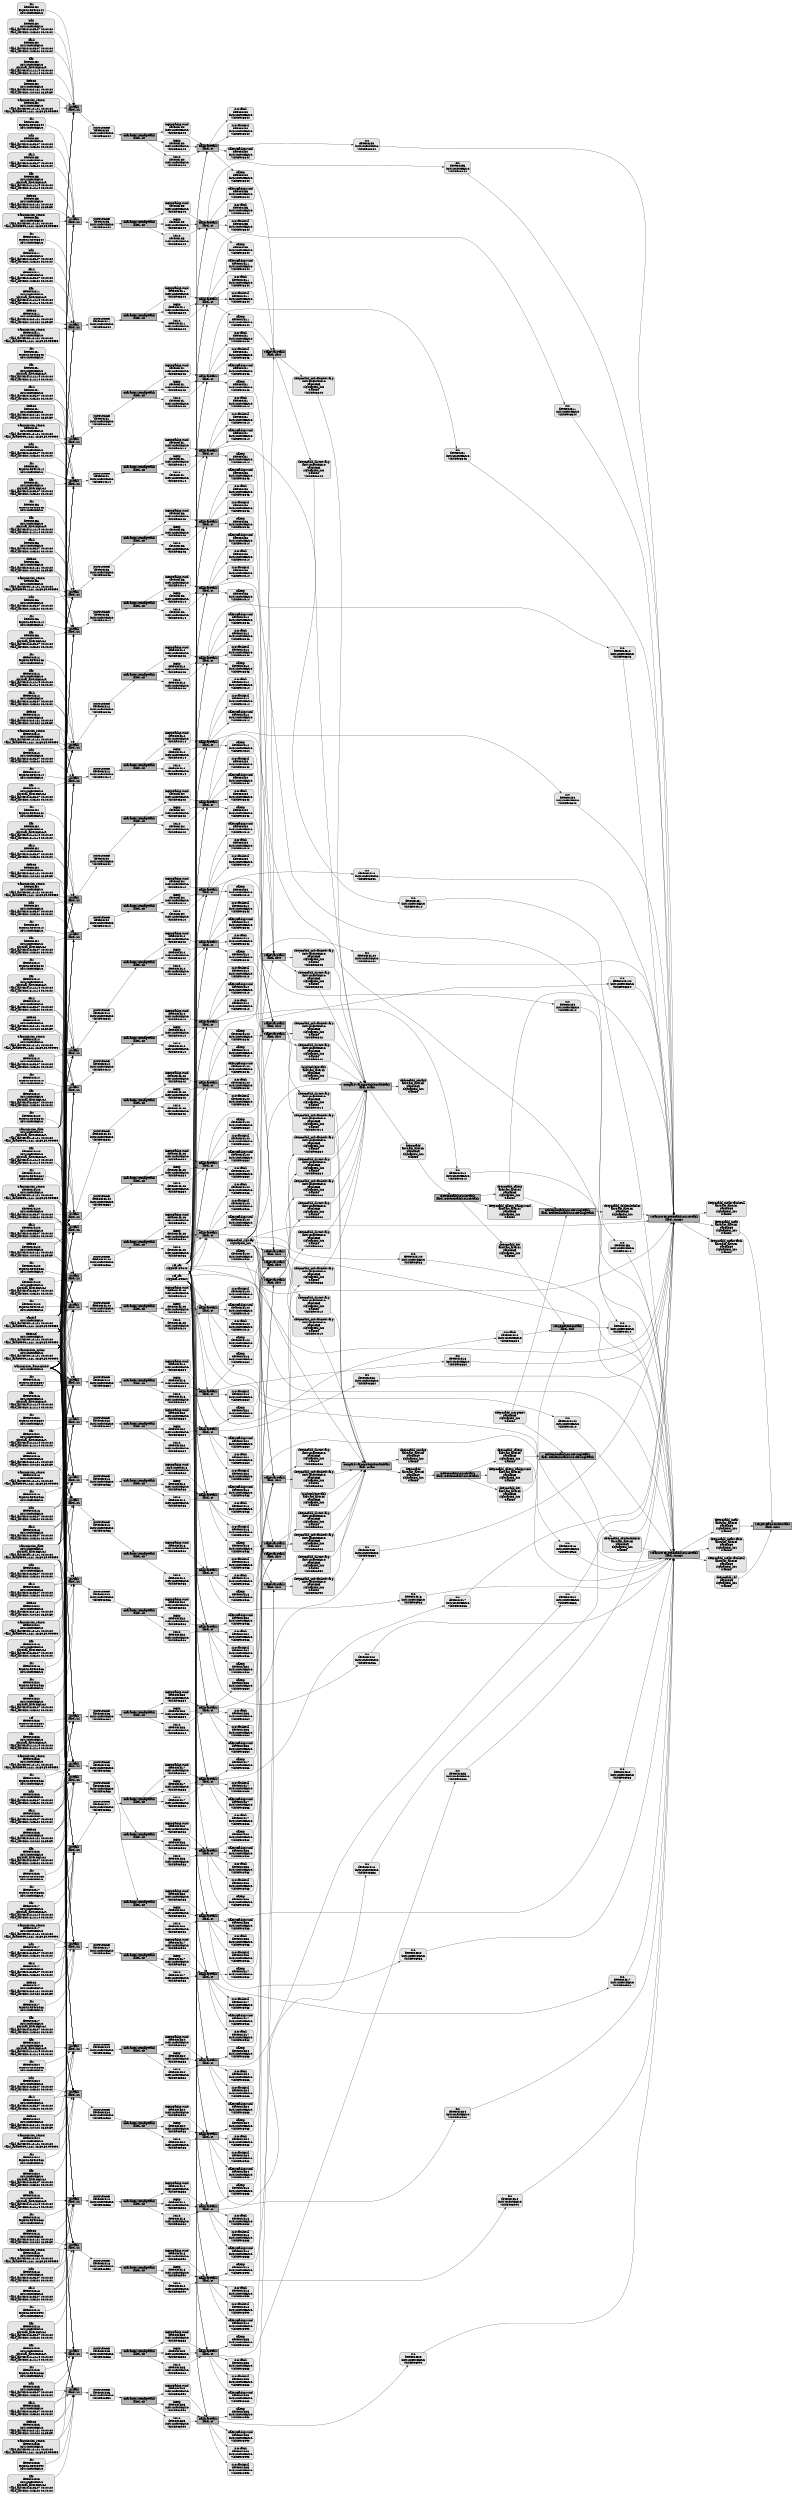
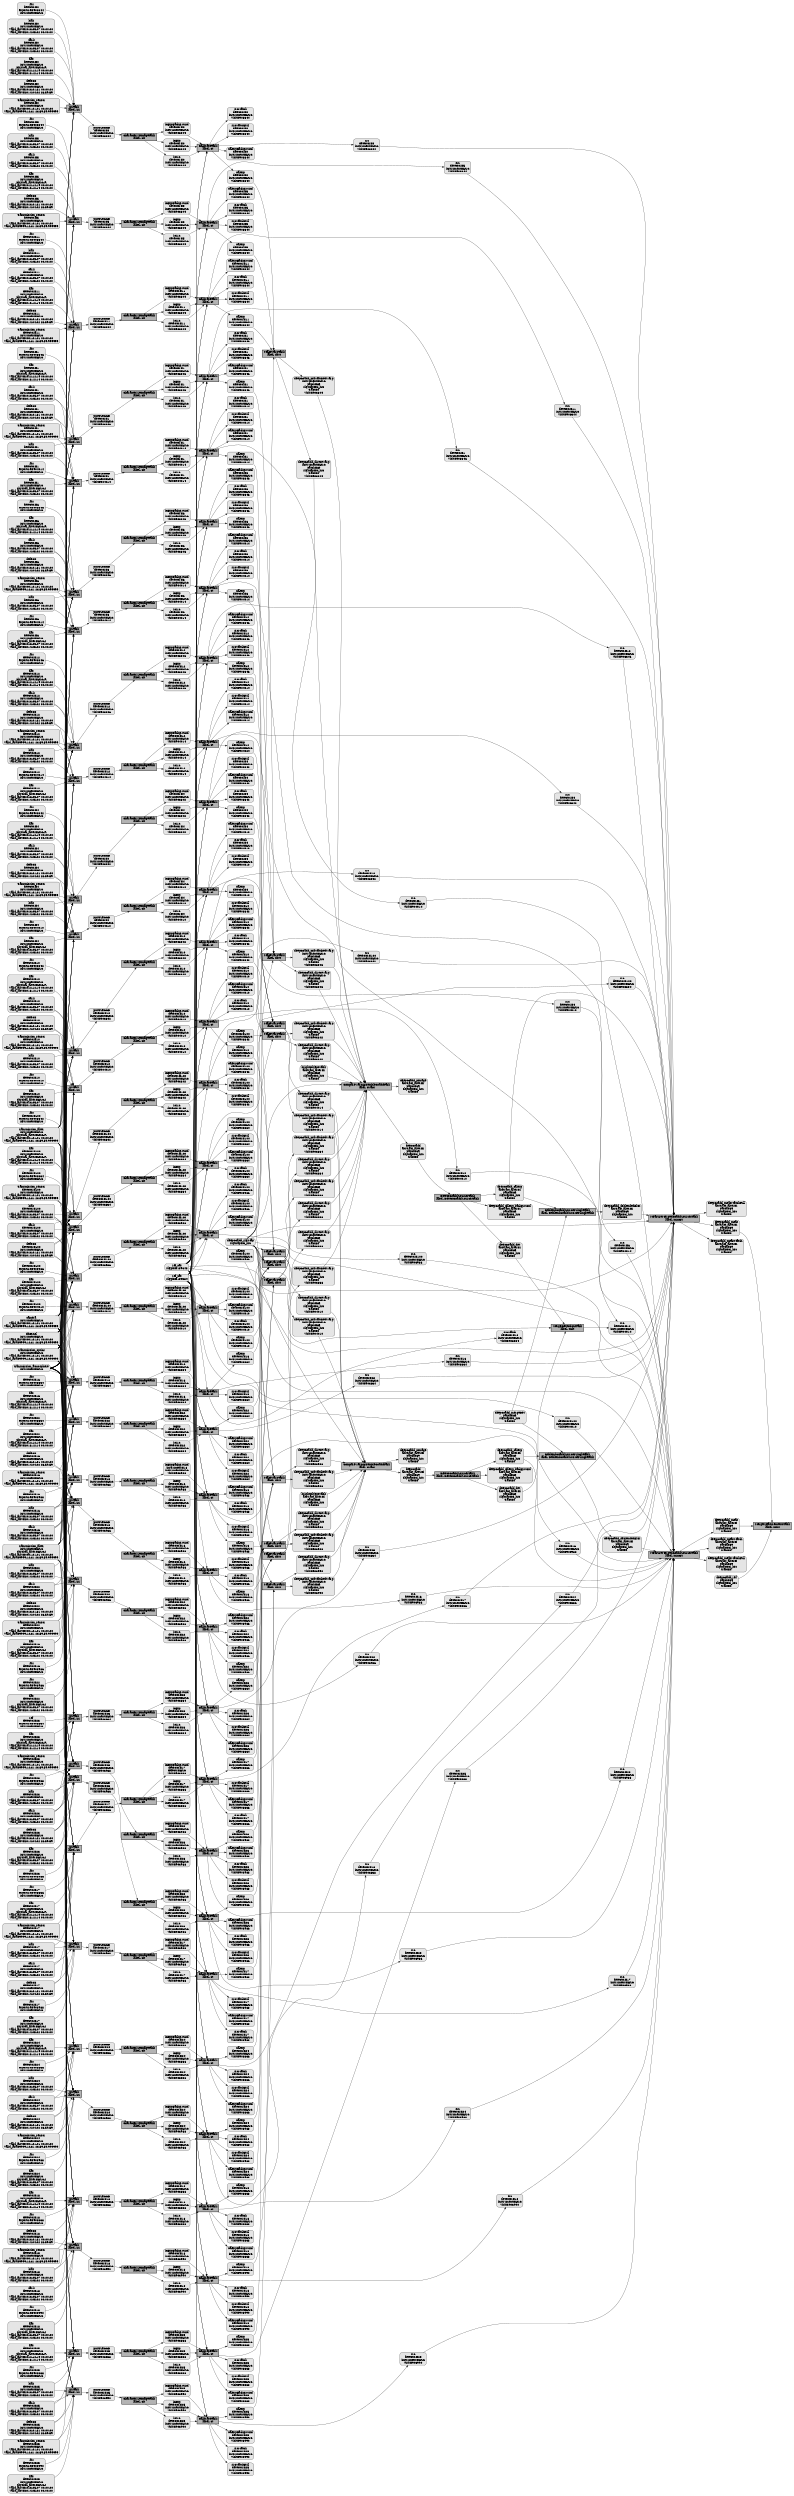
(537, 1333) -> (362, 1337)
none -> (177, 1564)
(177, 1770) -> (177, 1770)
